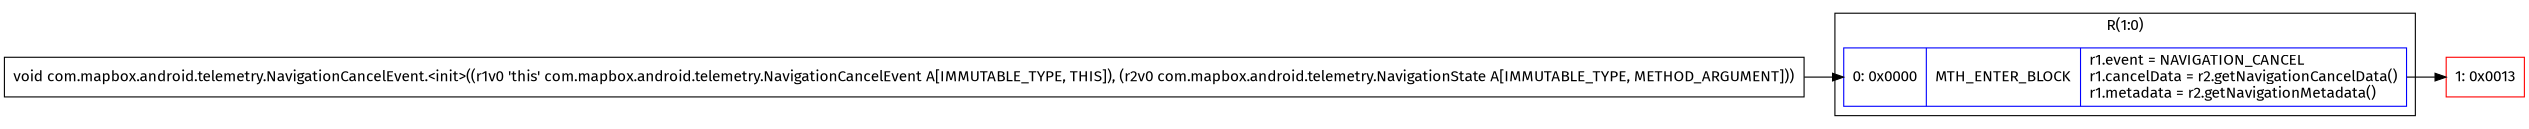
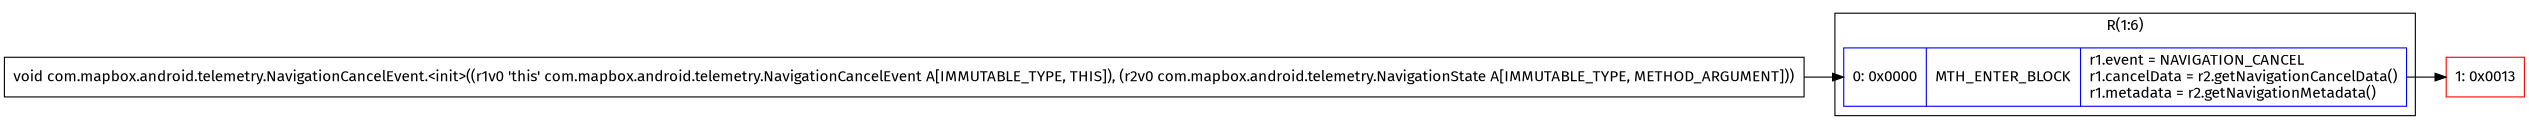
(2125, 26) -> (2125, 26)
